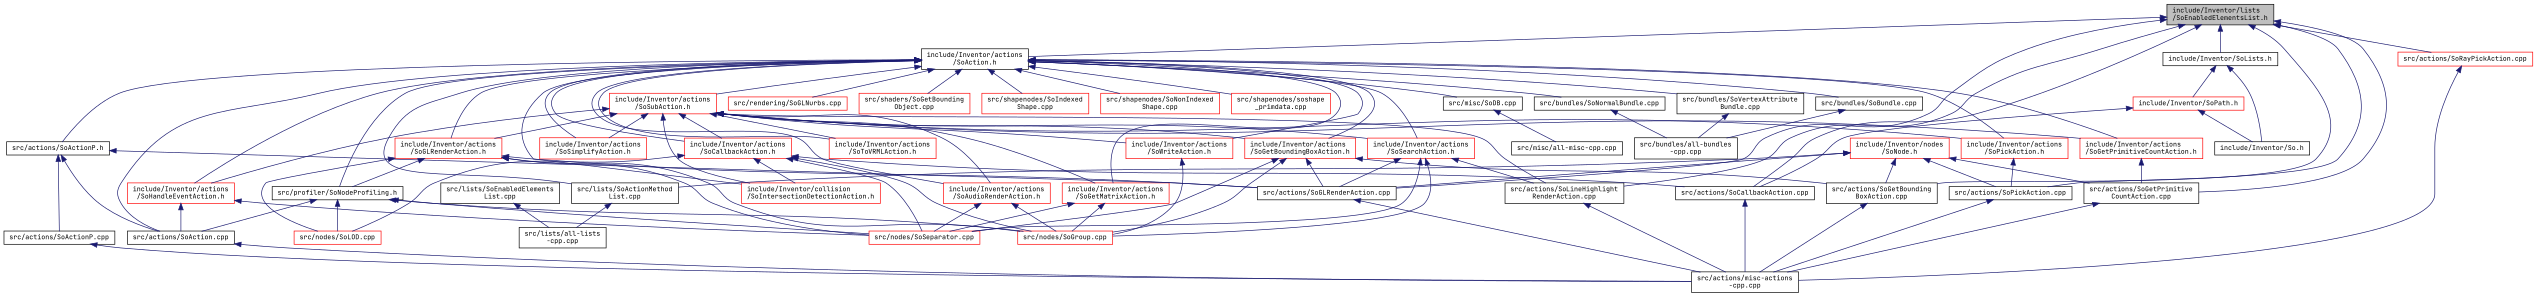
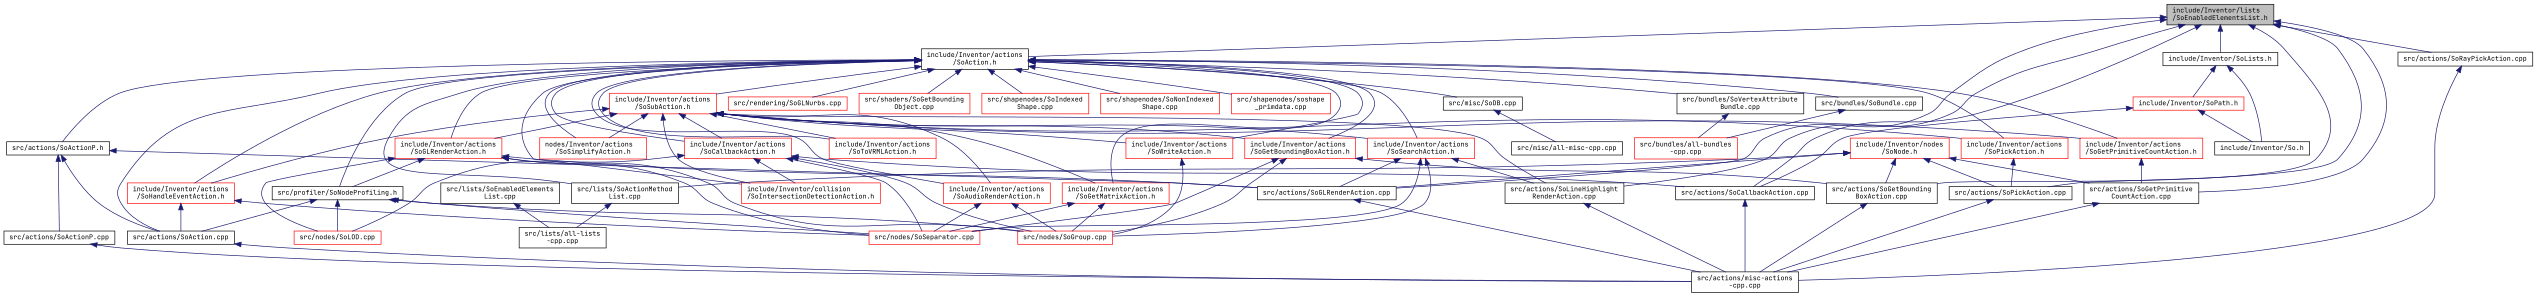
(2465, 59) -> (2465, 59)
(1600, 104) -> none
(593, 148) -> (593, 148)
(1686, 148) -> (1686, 148)
(1318, 178) -> none
